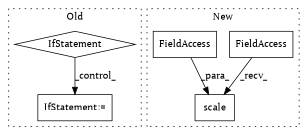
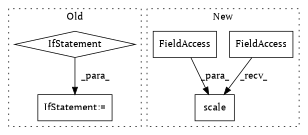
(96, 76) -> (96, 76)
